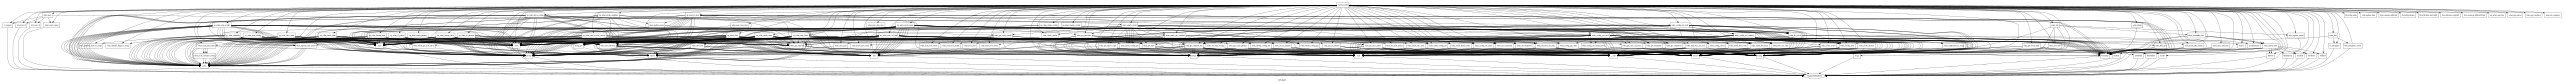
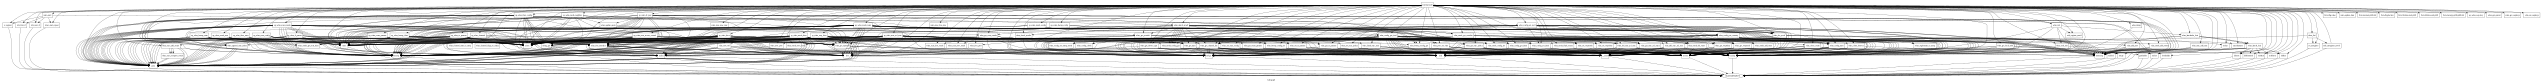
(1311, 32) -> (1264, 35)
(989, 46) -> none
(2133, 70) -> none
